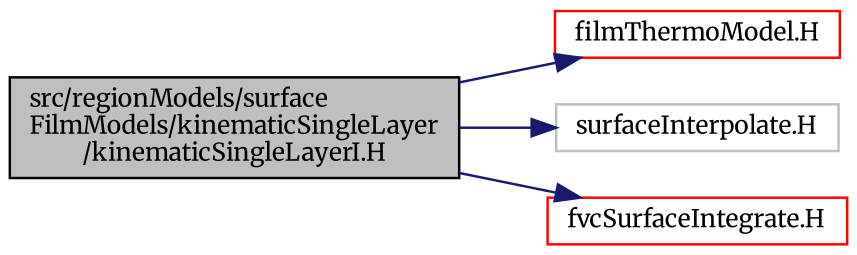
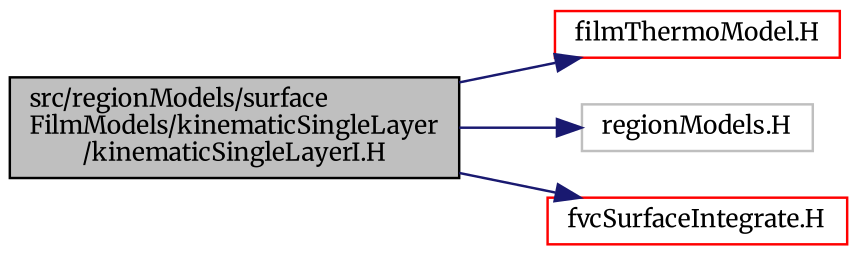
(697, 128) -> (697, 128)
